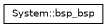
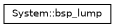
(53, 14) -> (57, 14)
